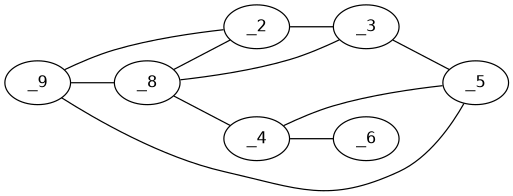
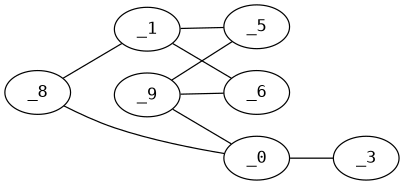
(257, 27) -> (257, 158)
(421, 55) -> none
(262, 67) -> none
(93, 83) -> (202, 94)
(257, 139) -> (147, 29)
